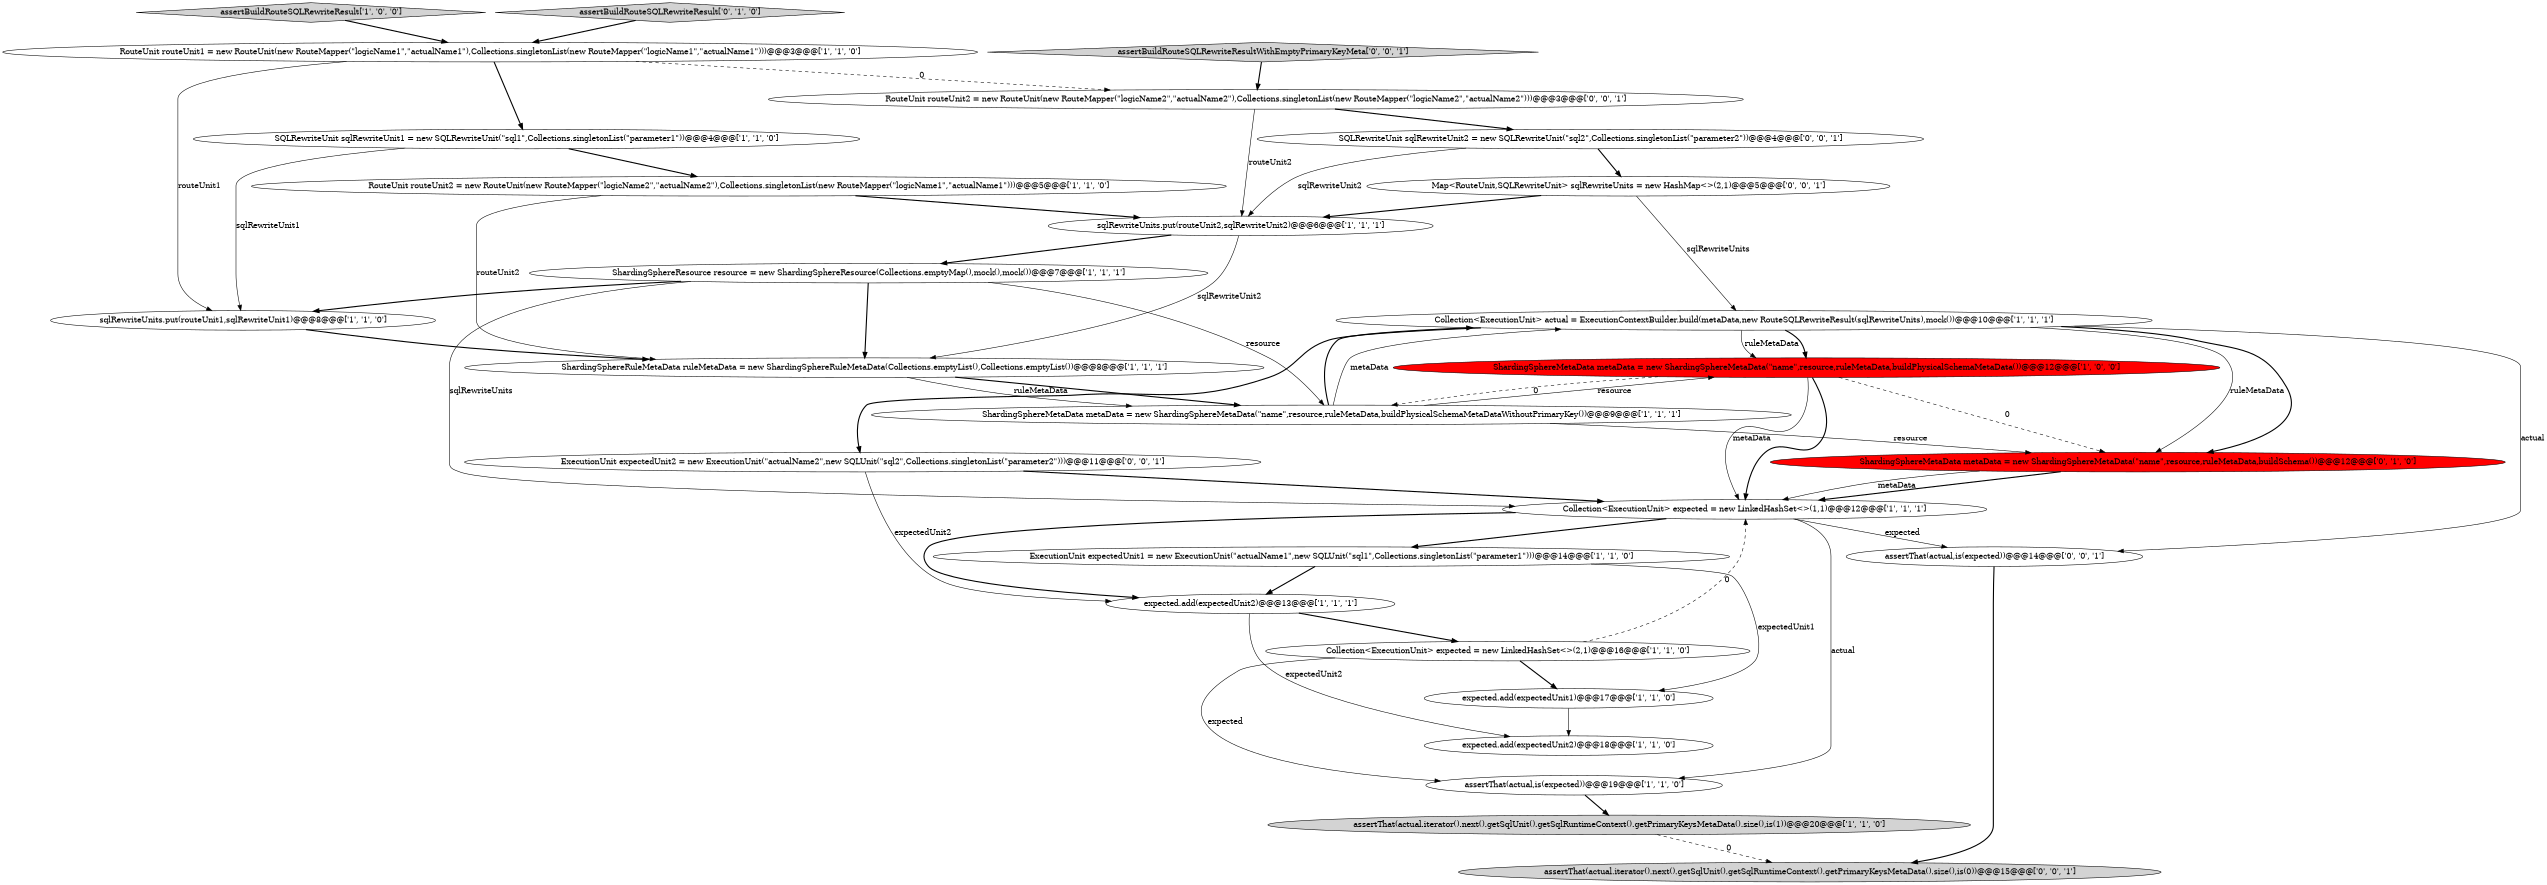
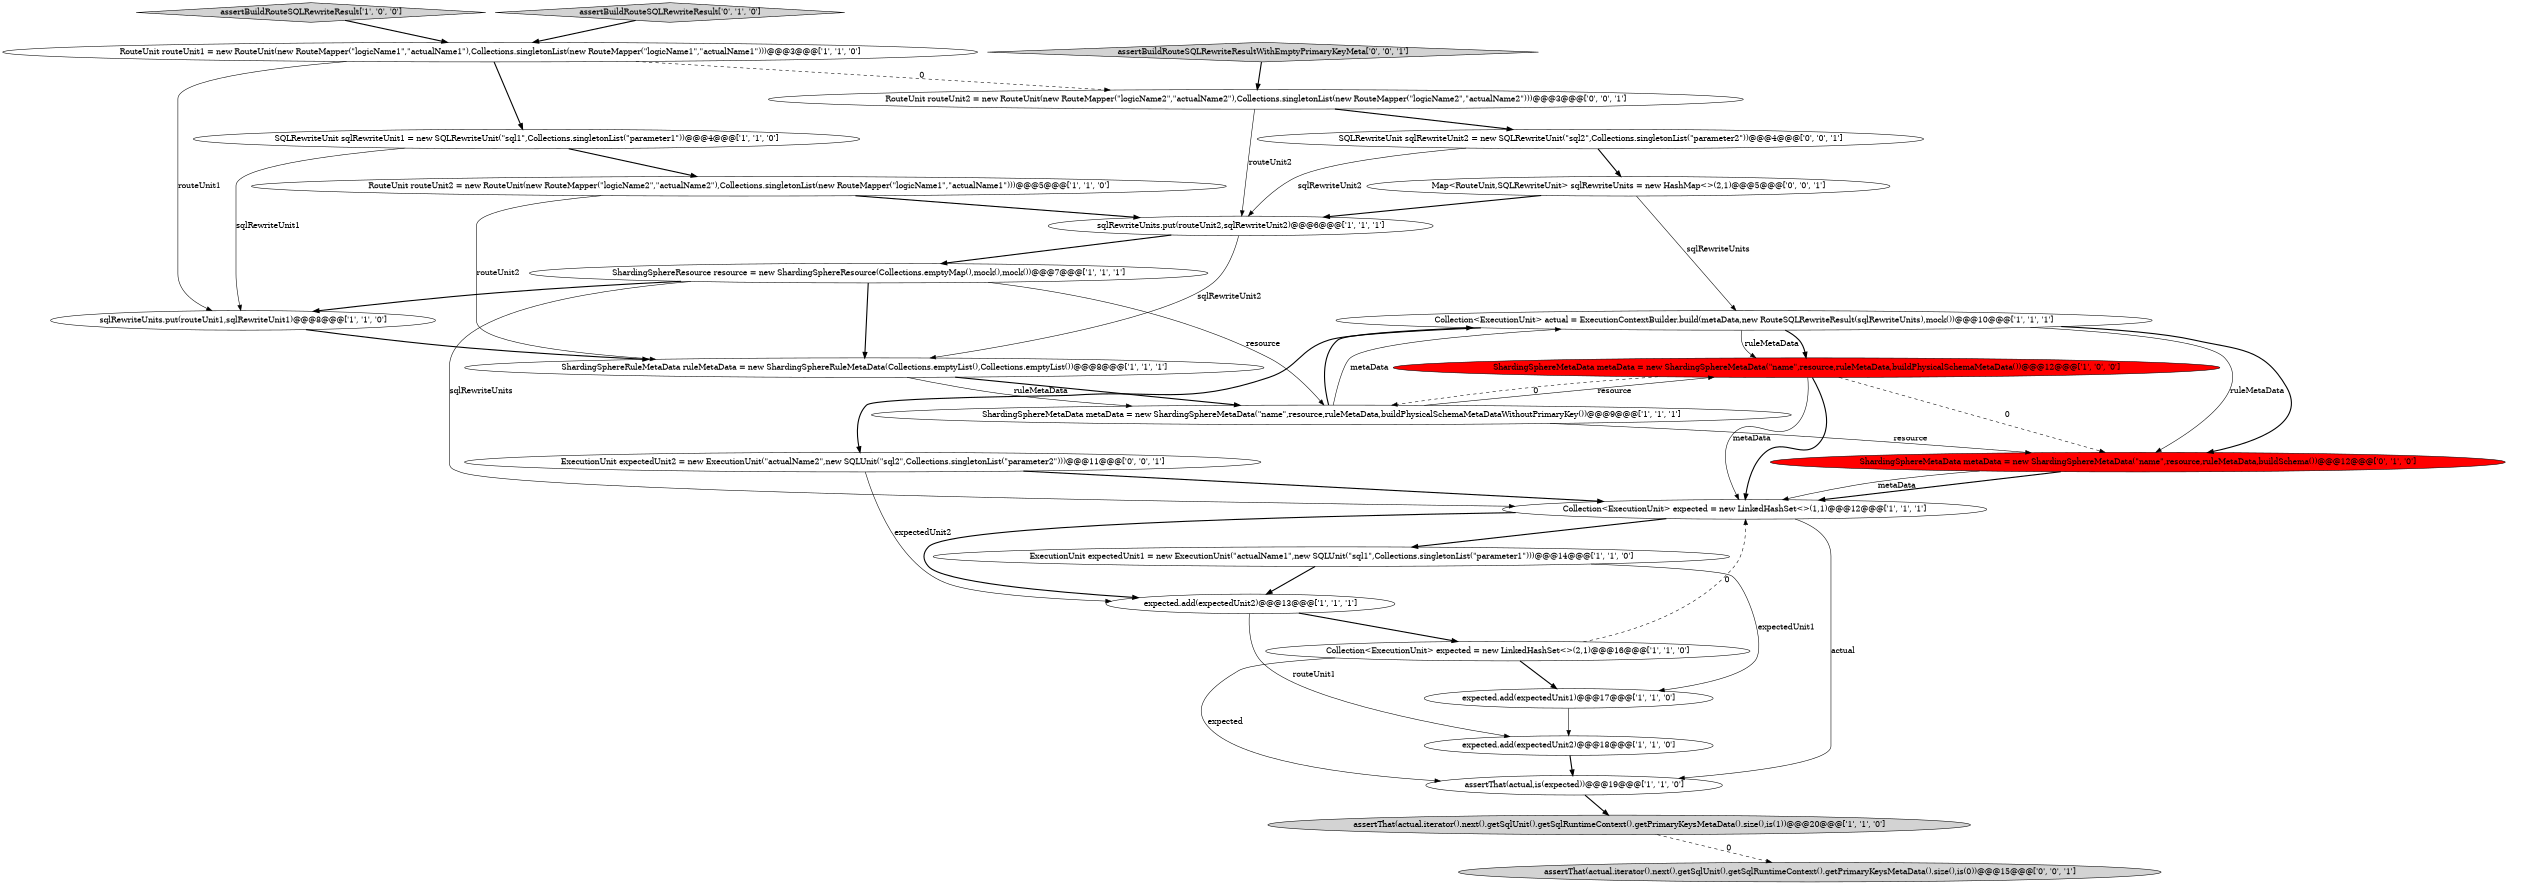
(1994, 557) -> none
(1314, 675) -> (1314, 675)
none -> (1571, 763)
